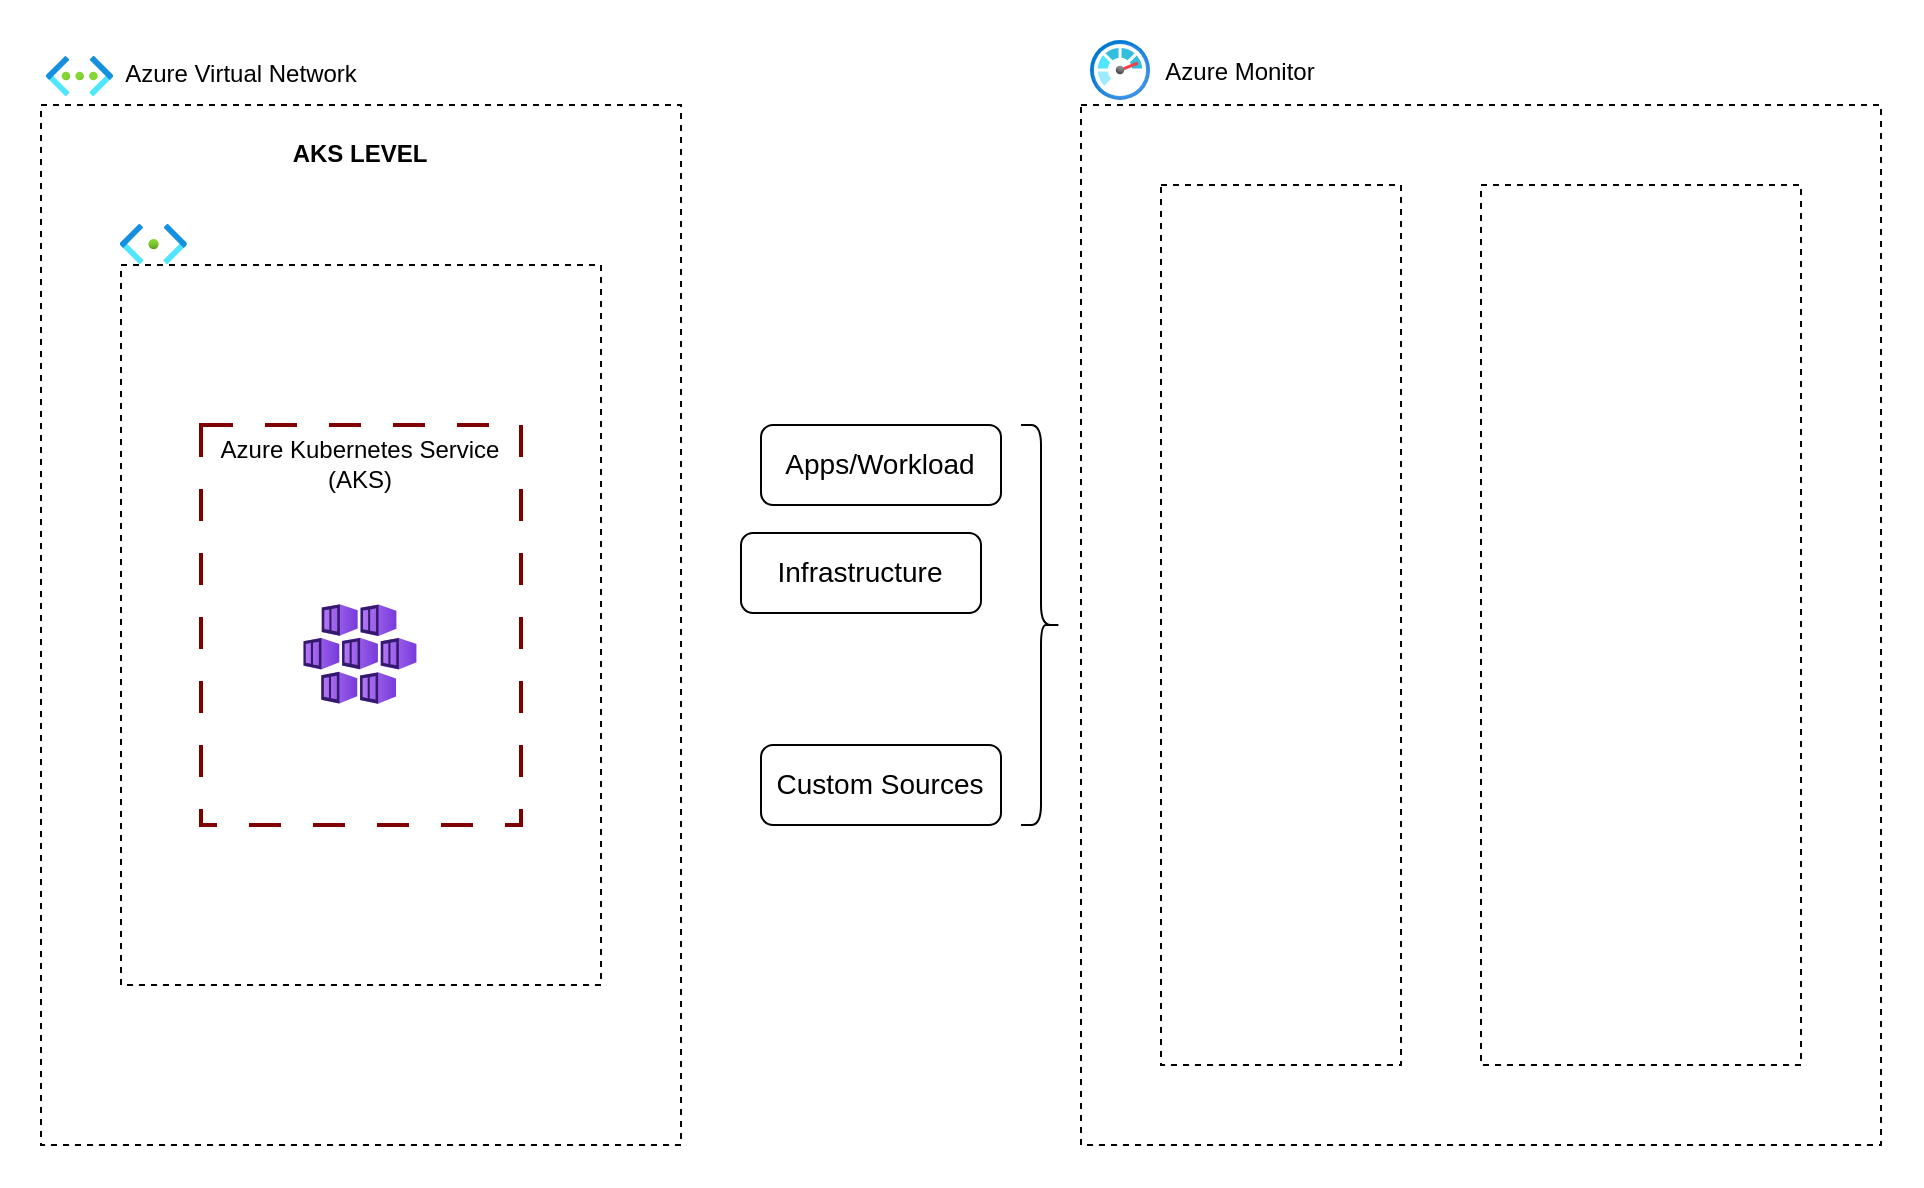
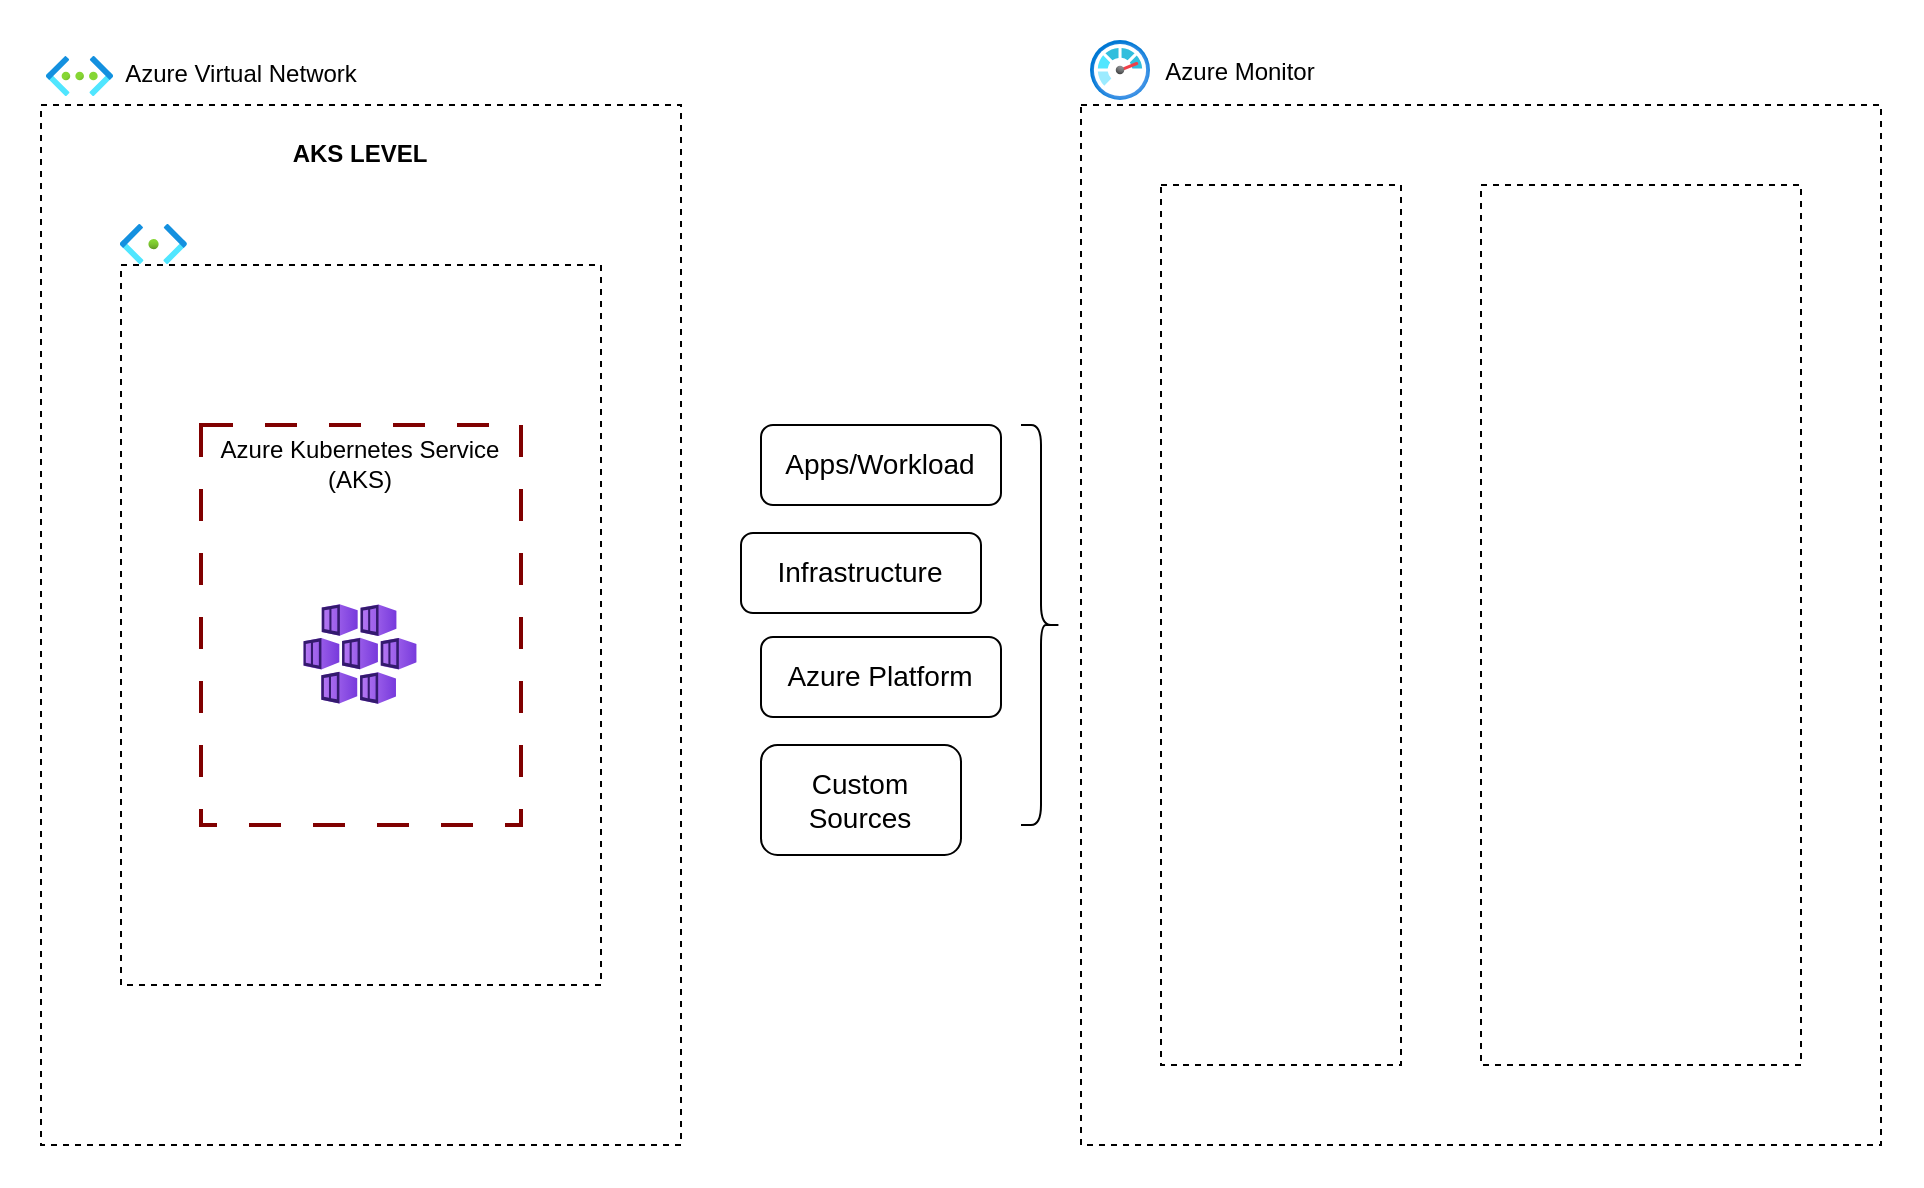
none -> (881, 677)
(881, 785) -> (861, 800)
